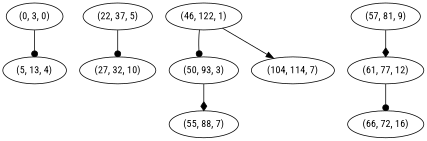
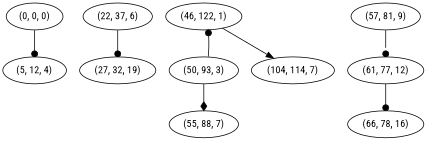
(35, 16) -> (35, 16)
(118, 16) -> (118, 16)
(386, 39) -> (386, 39)
(199, 40) -> (209, 46)
(35, 70) -> (35, 70)
(118, 70) -> (118, 70)
(386, 124) -> (386, 124)
